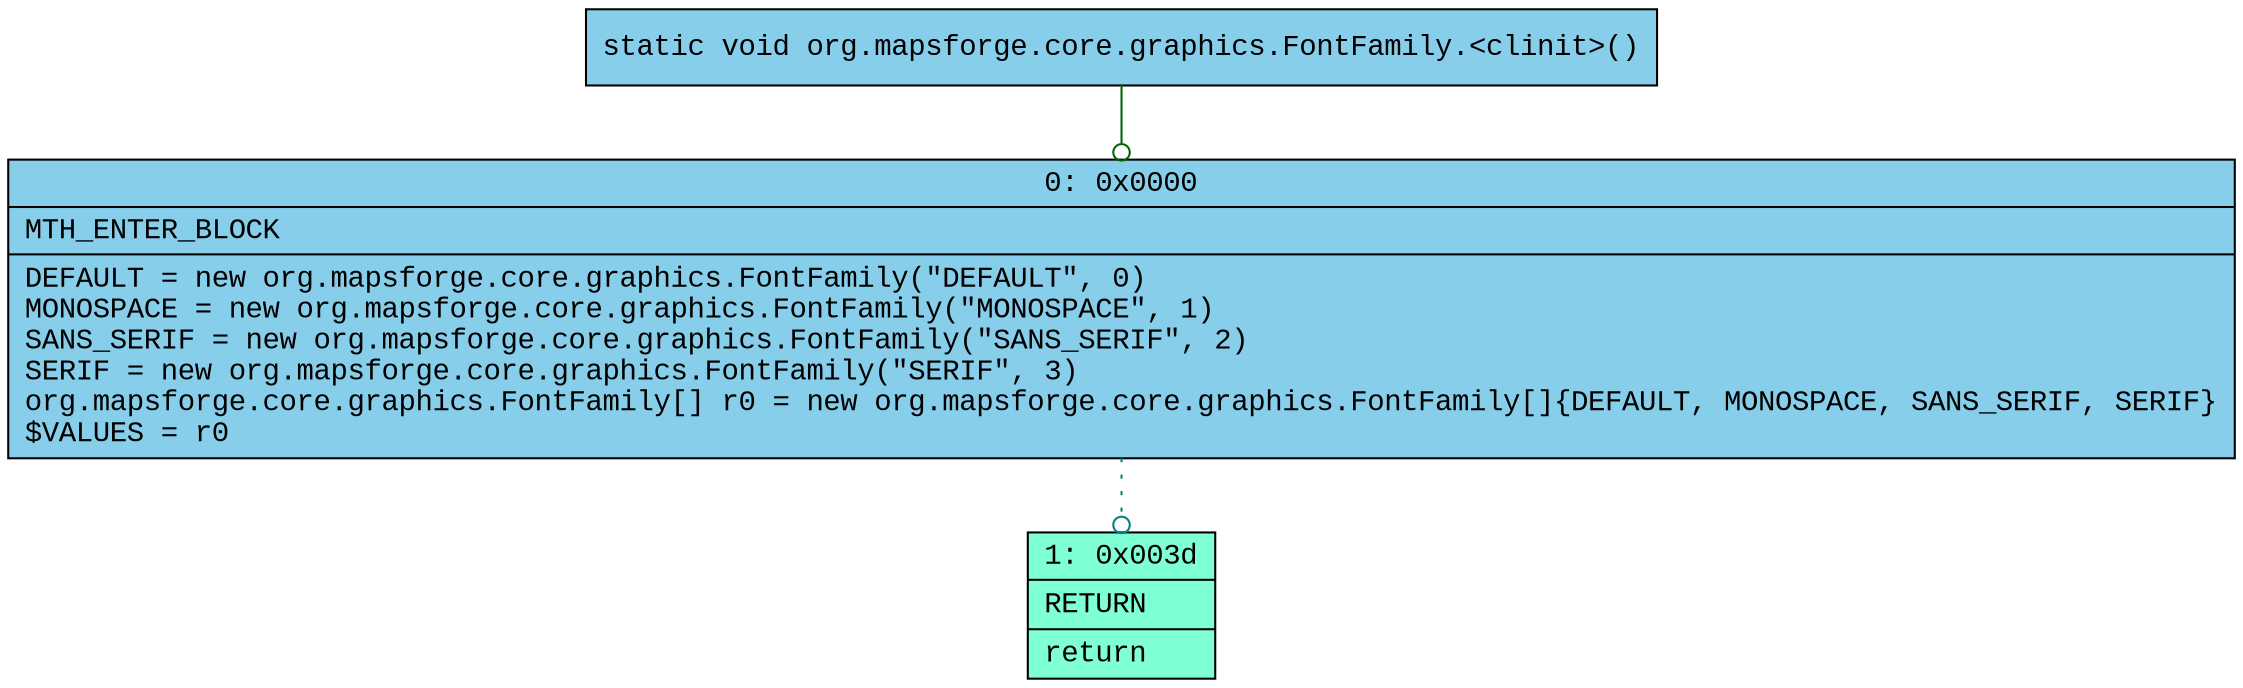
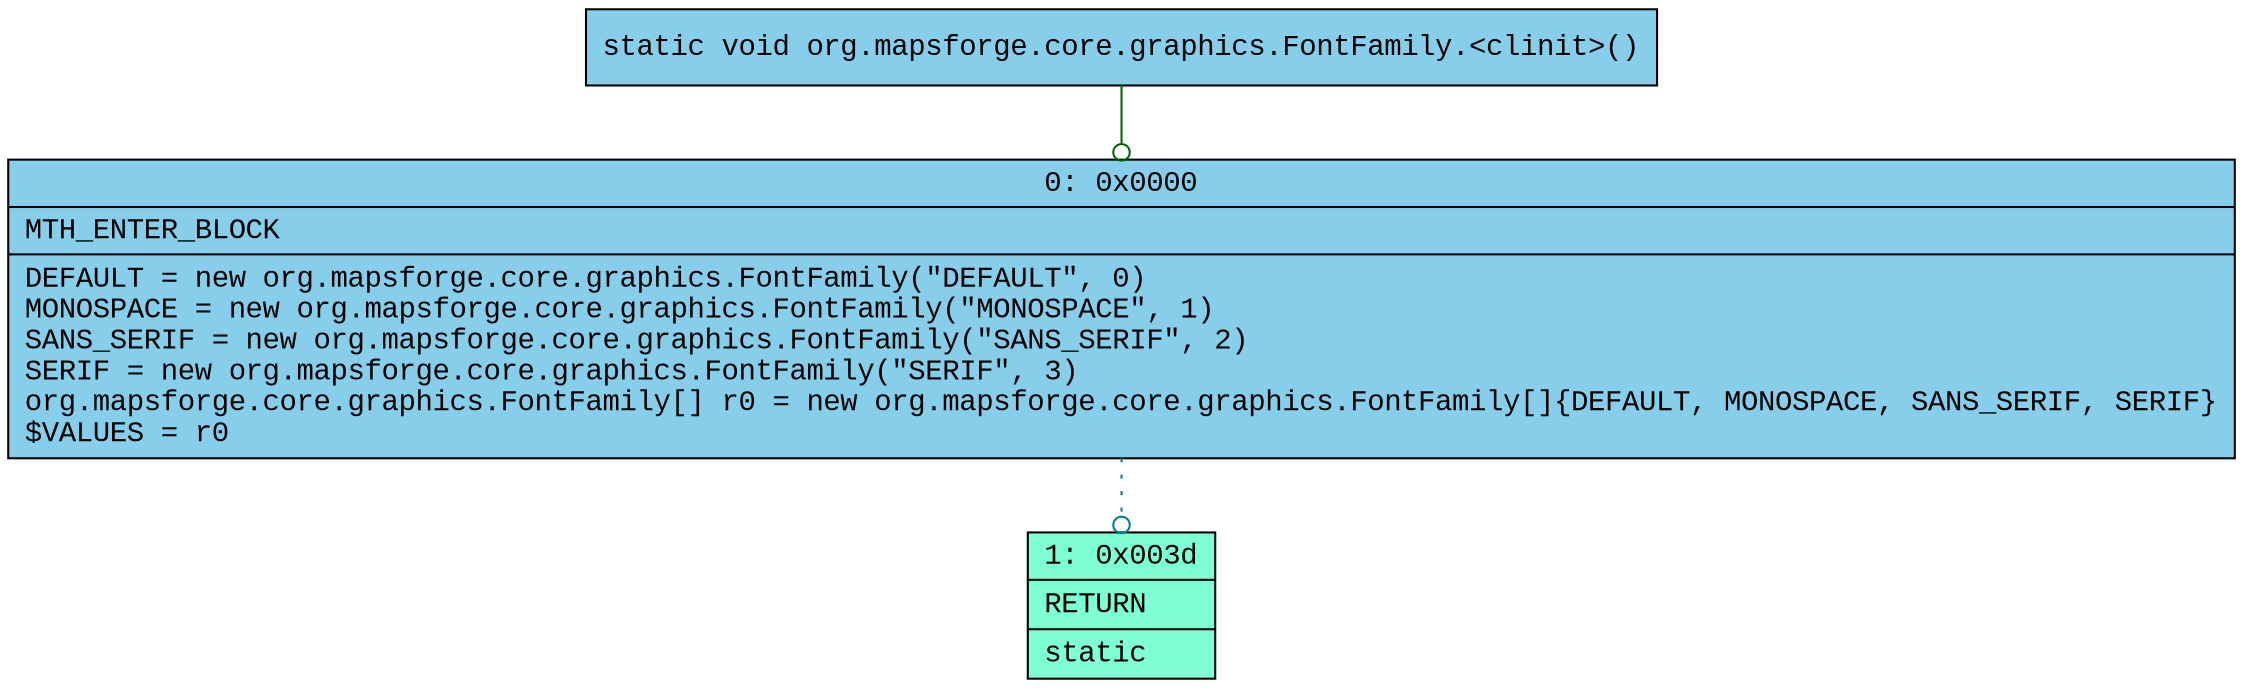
(1096, 653) -> (1096, 653)
